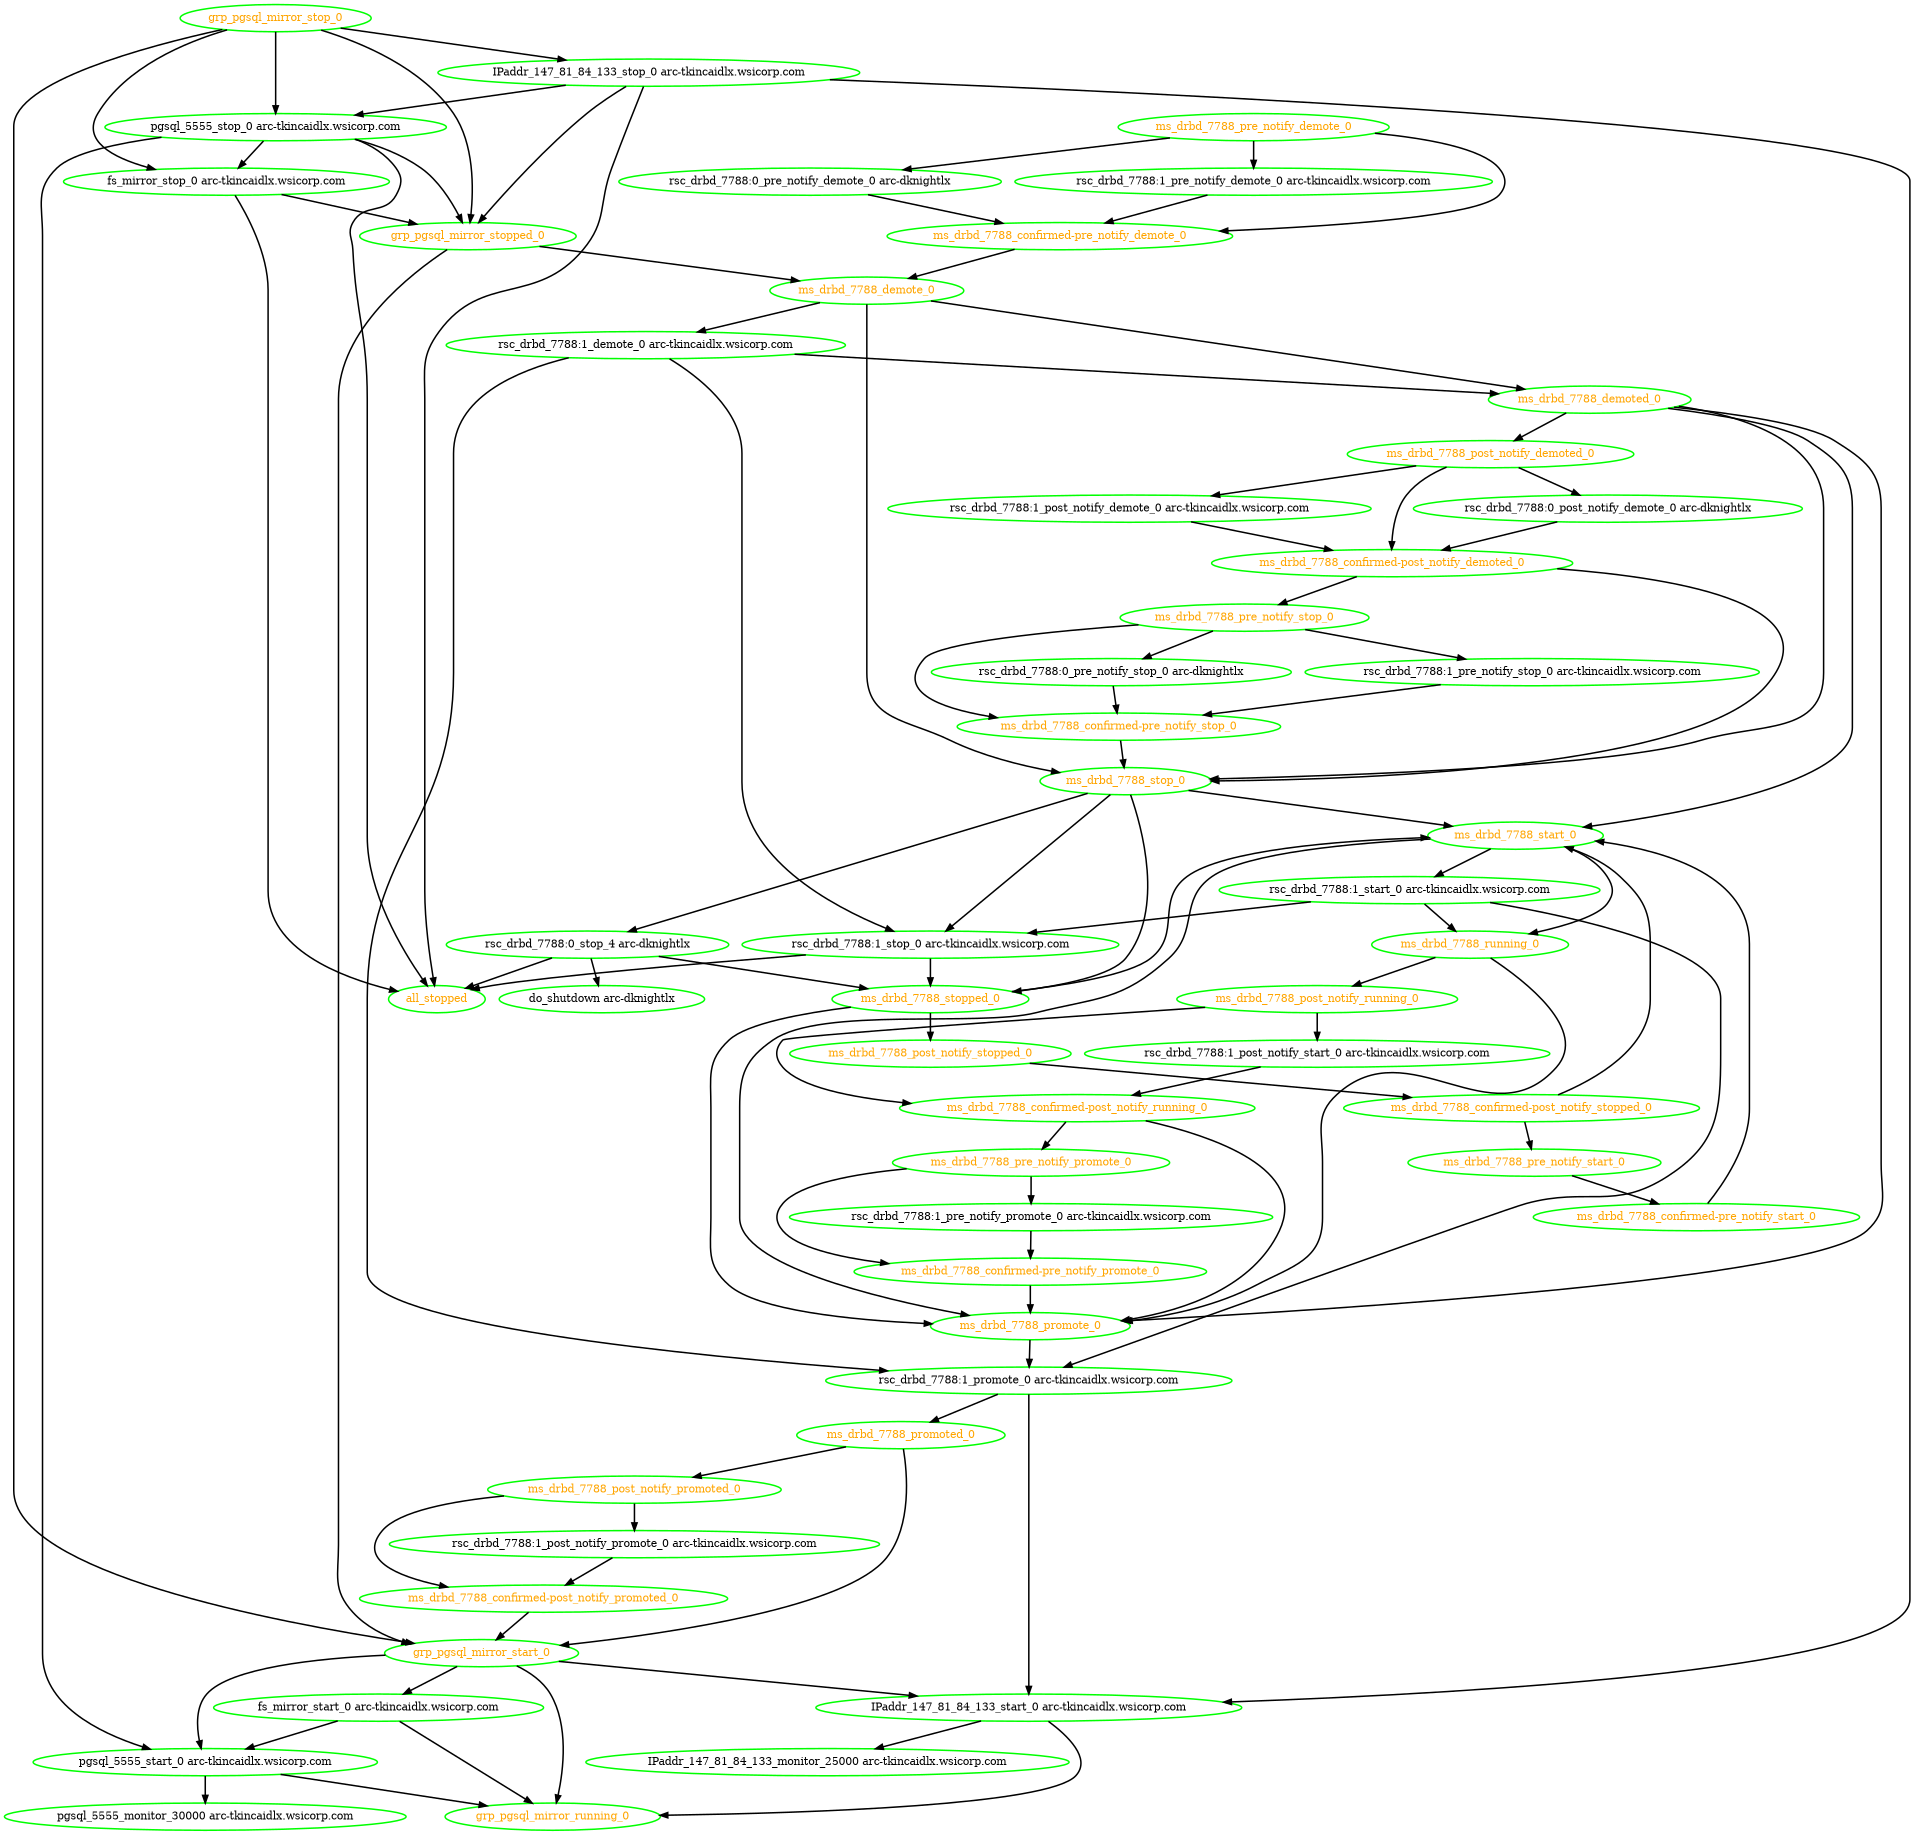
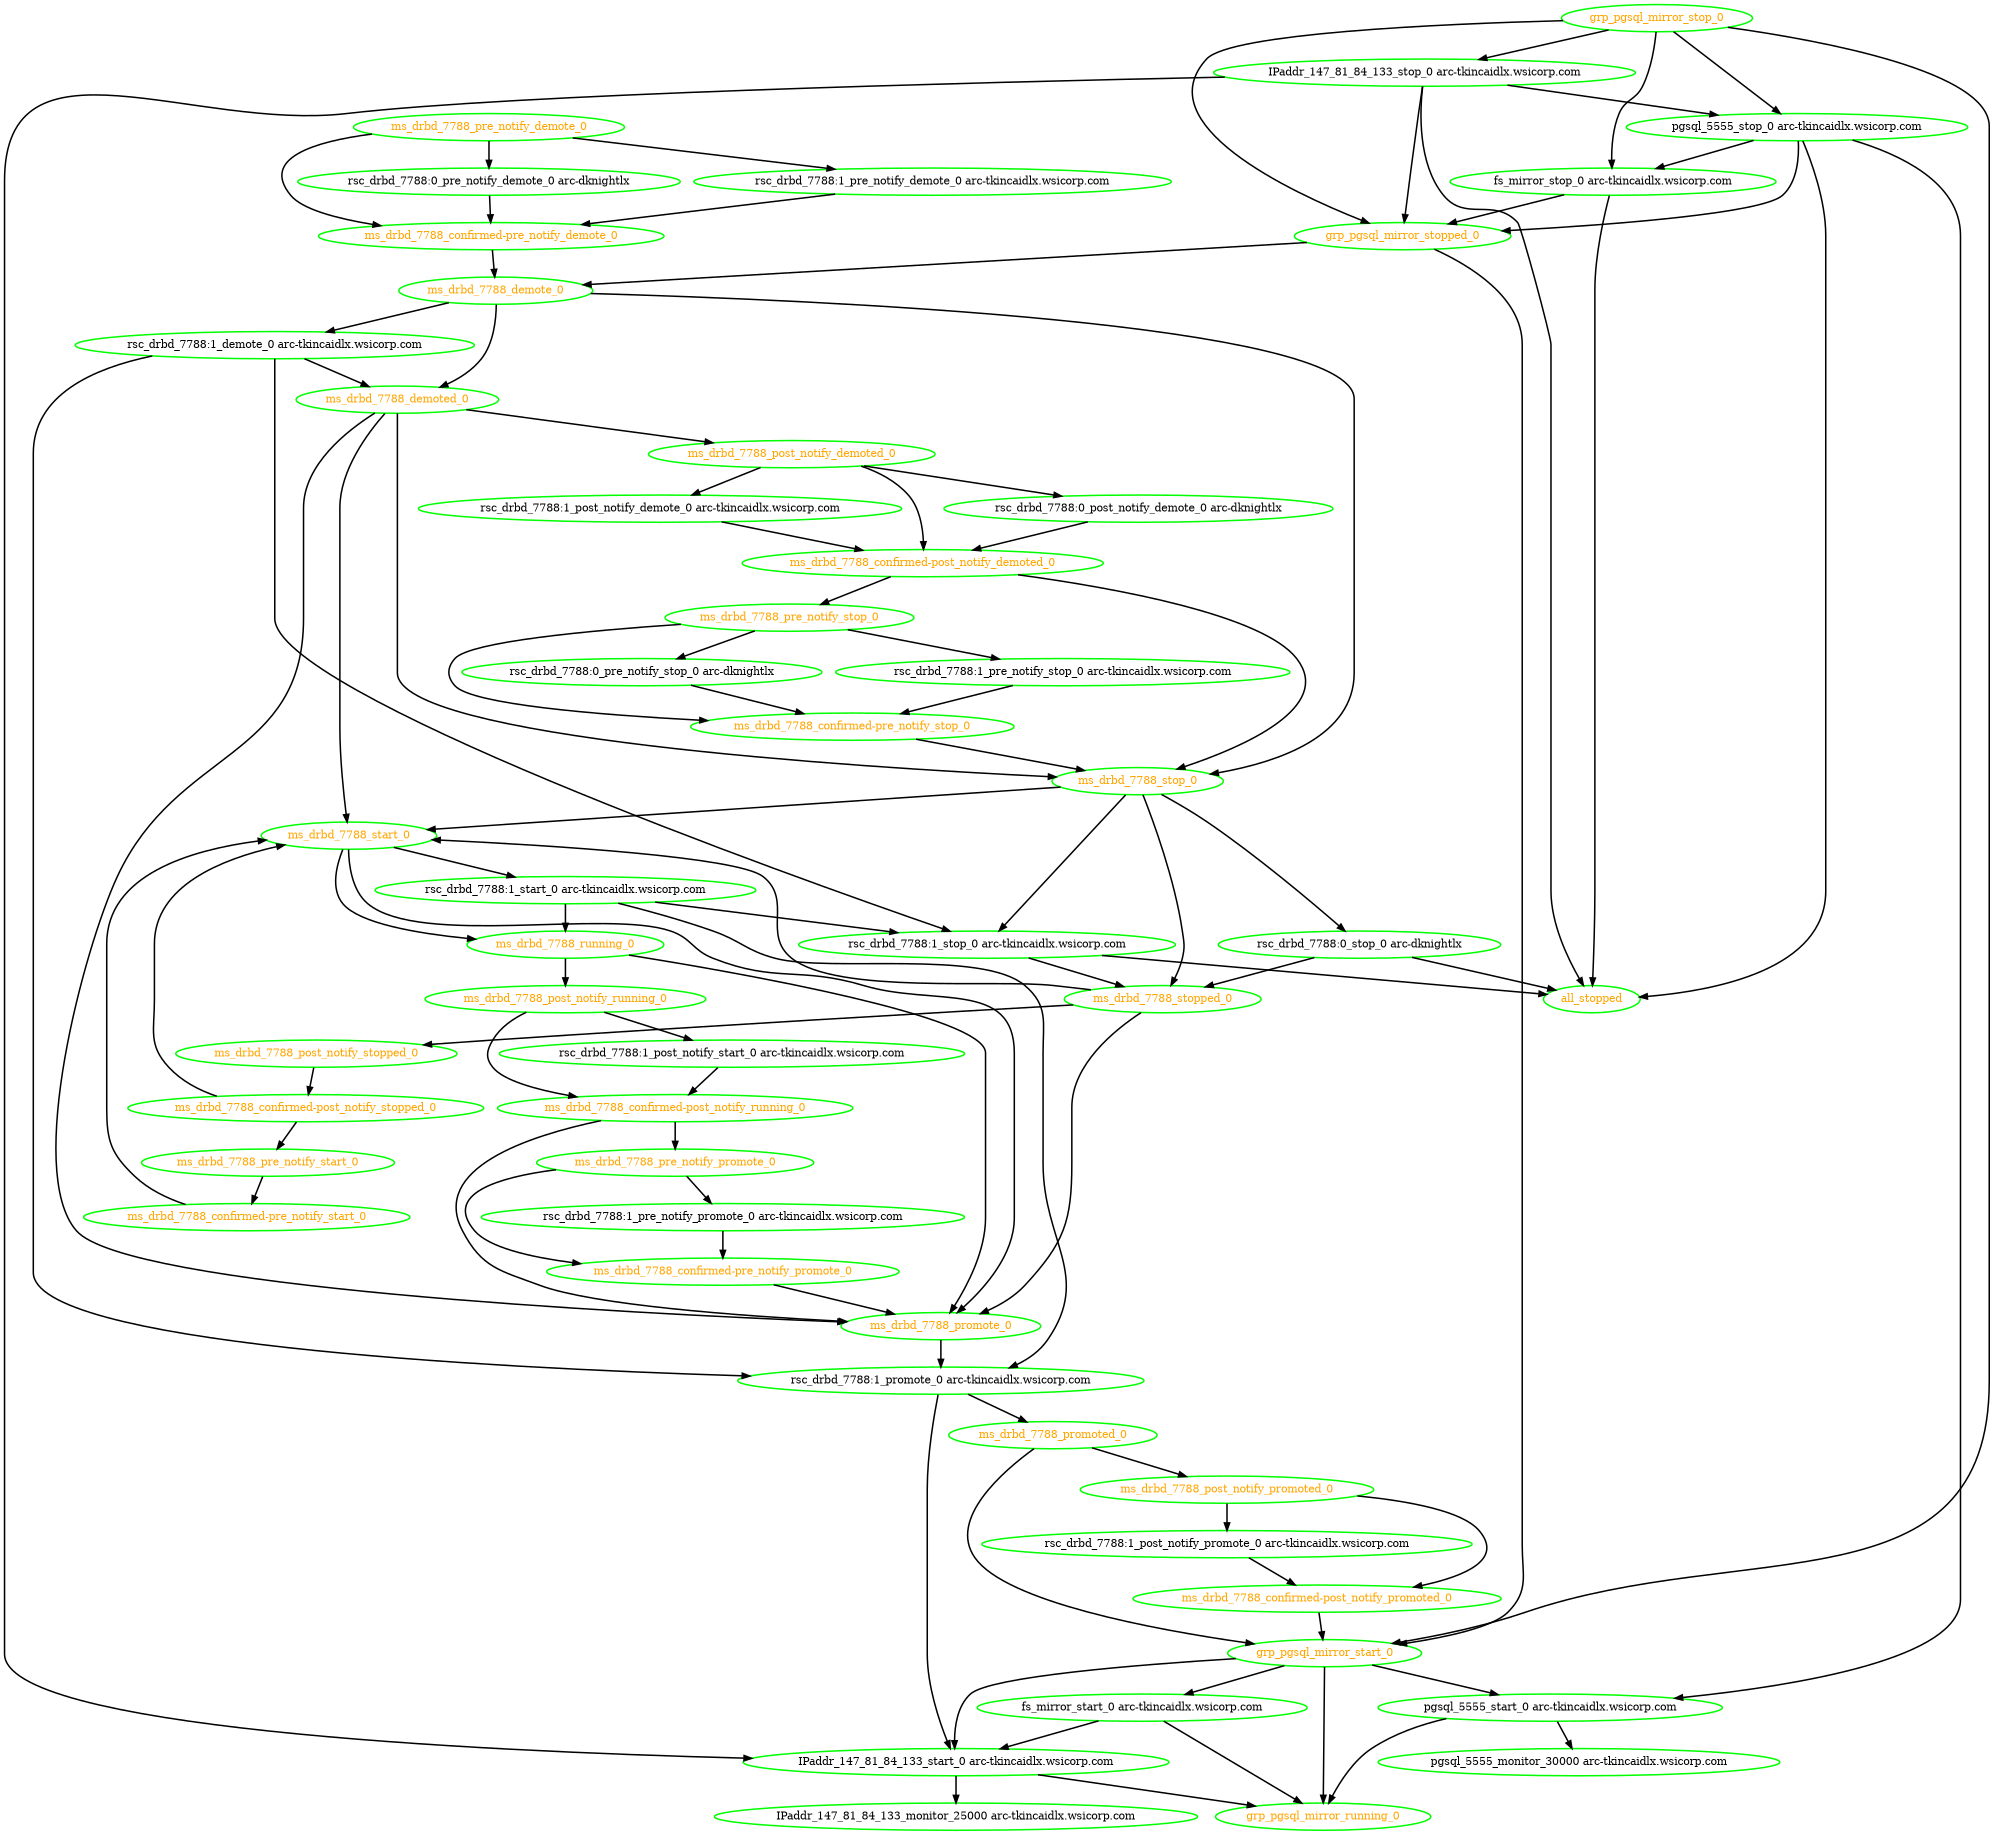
(588, 945) -> (1359, 945)
(602, 999) -> none
(296, 1734) -> (1053, 1734)
